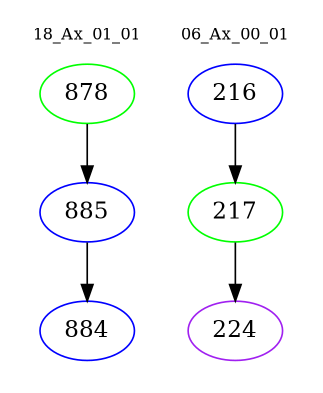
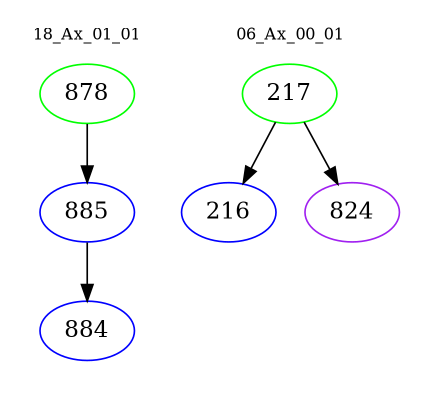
(235, 145) -> (263, 145)
(235, 331) -> (352, 212)
